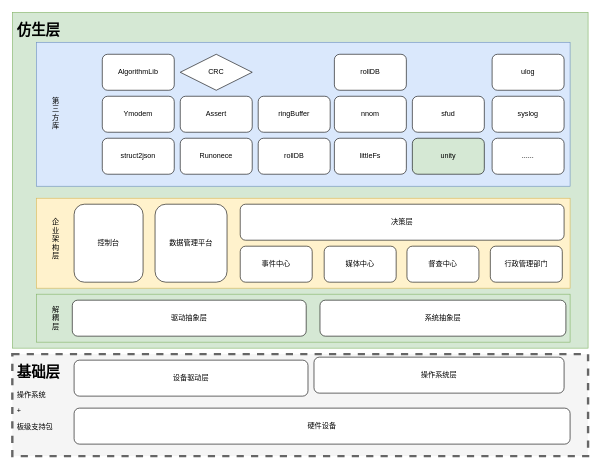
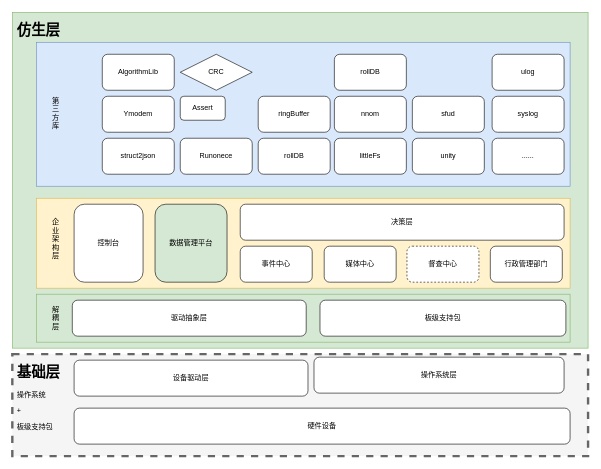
(216, 114) -> (203, 108)
(449, 156) -> (449, 156)
(191, 243) -> (191, 243)
(443, 264) -> (443, 264)
(443, 318) -> (443, 318)
